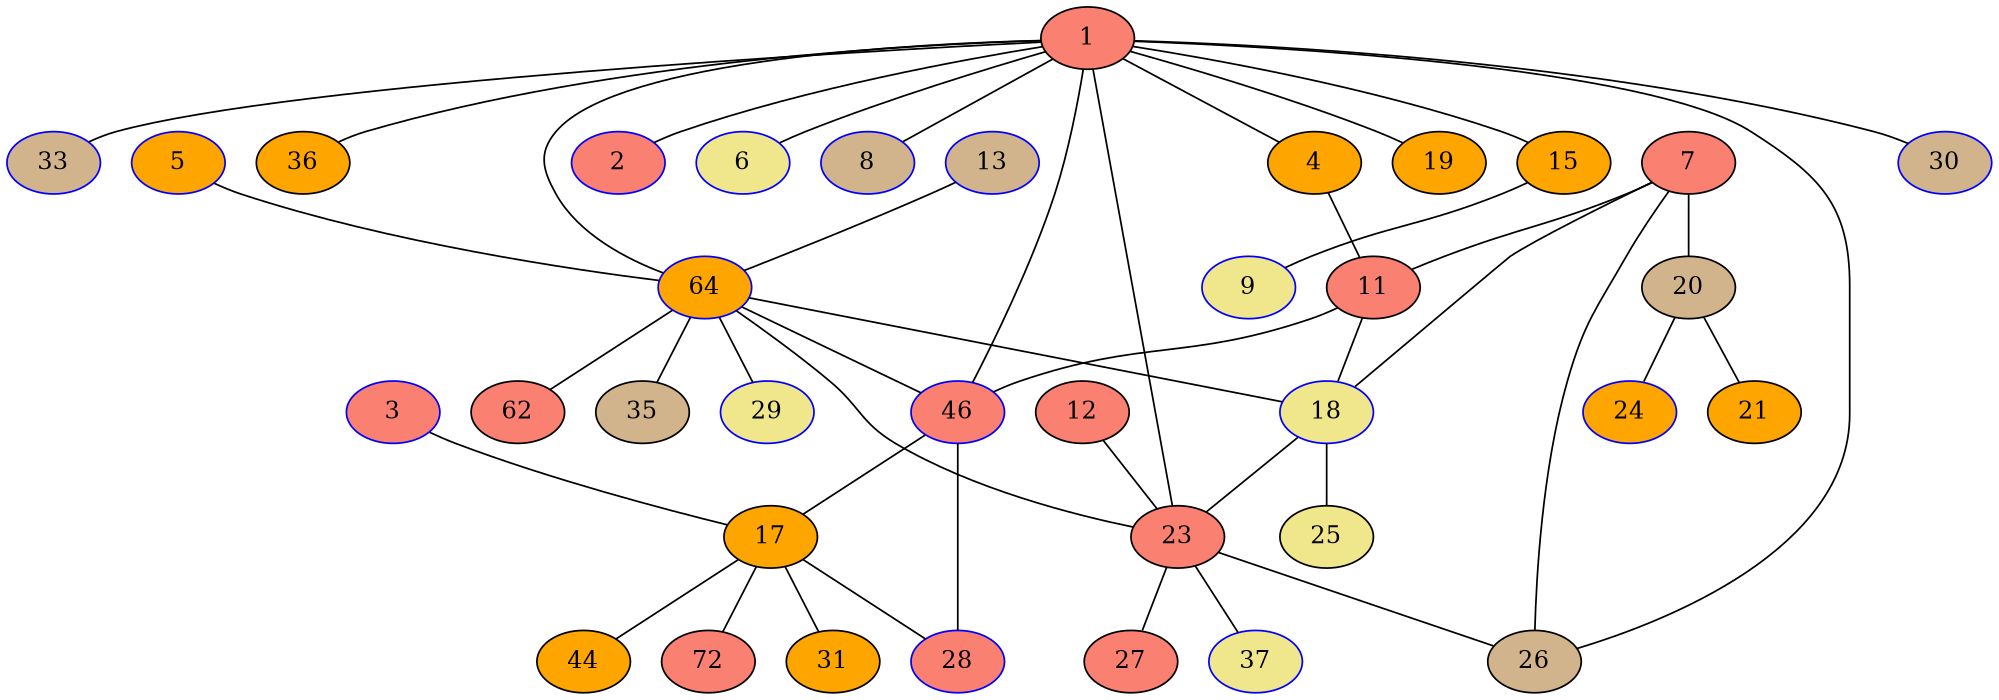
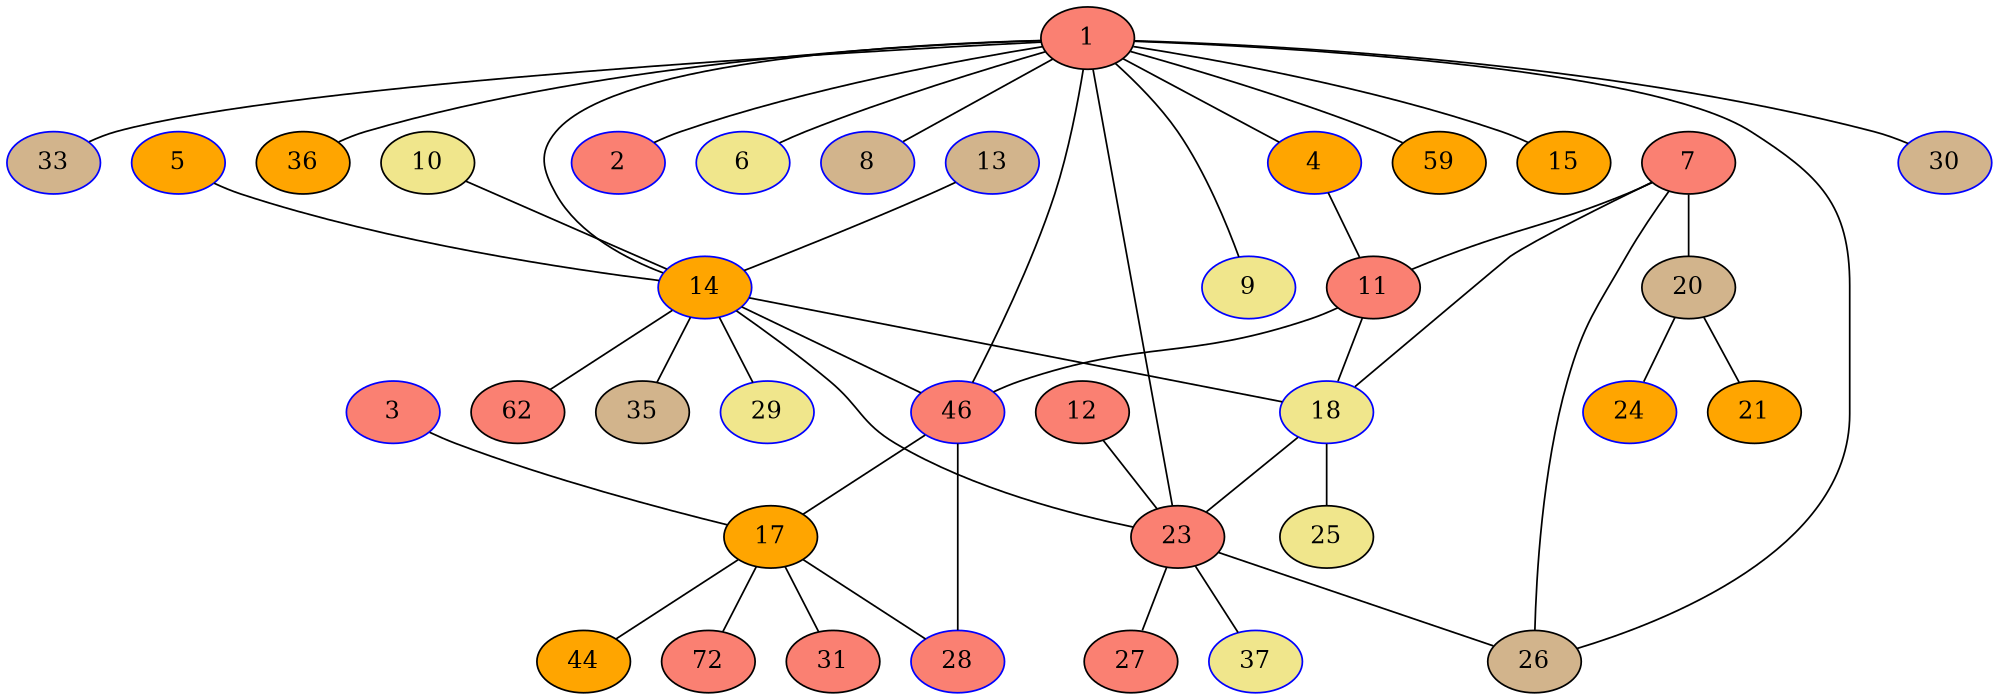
none -> (428, 163)
(1315, 163) -> (1315, 163)
(1439, 163) -> (1439, 163)
(1406, 225) -> (1190, 152)
(705, 288) -> (705, 288)
(833, 662) -> (833, 662)
